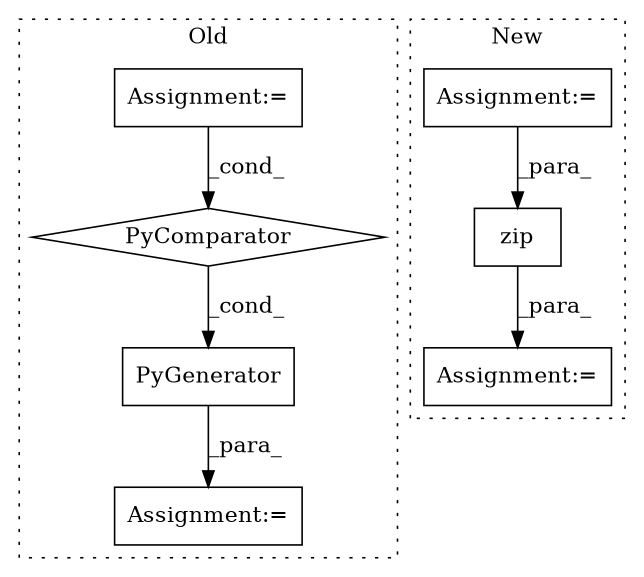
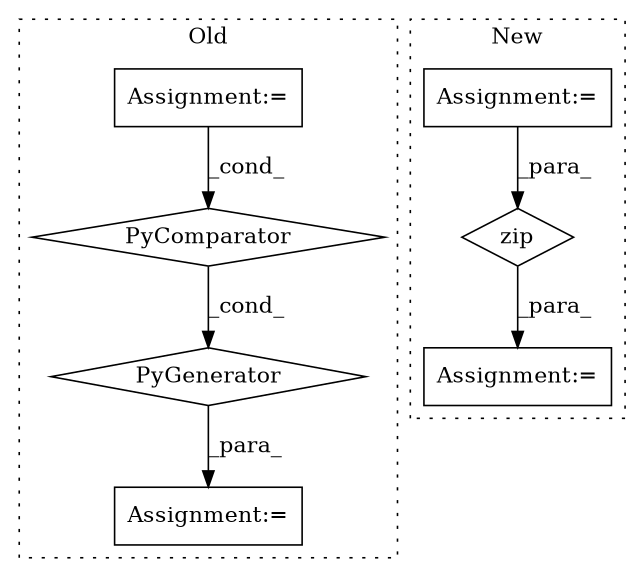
(518, 237) -> (518, 237)
(208, 377) -> (208, 377)
